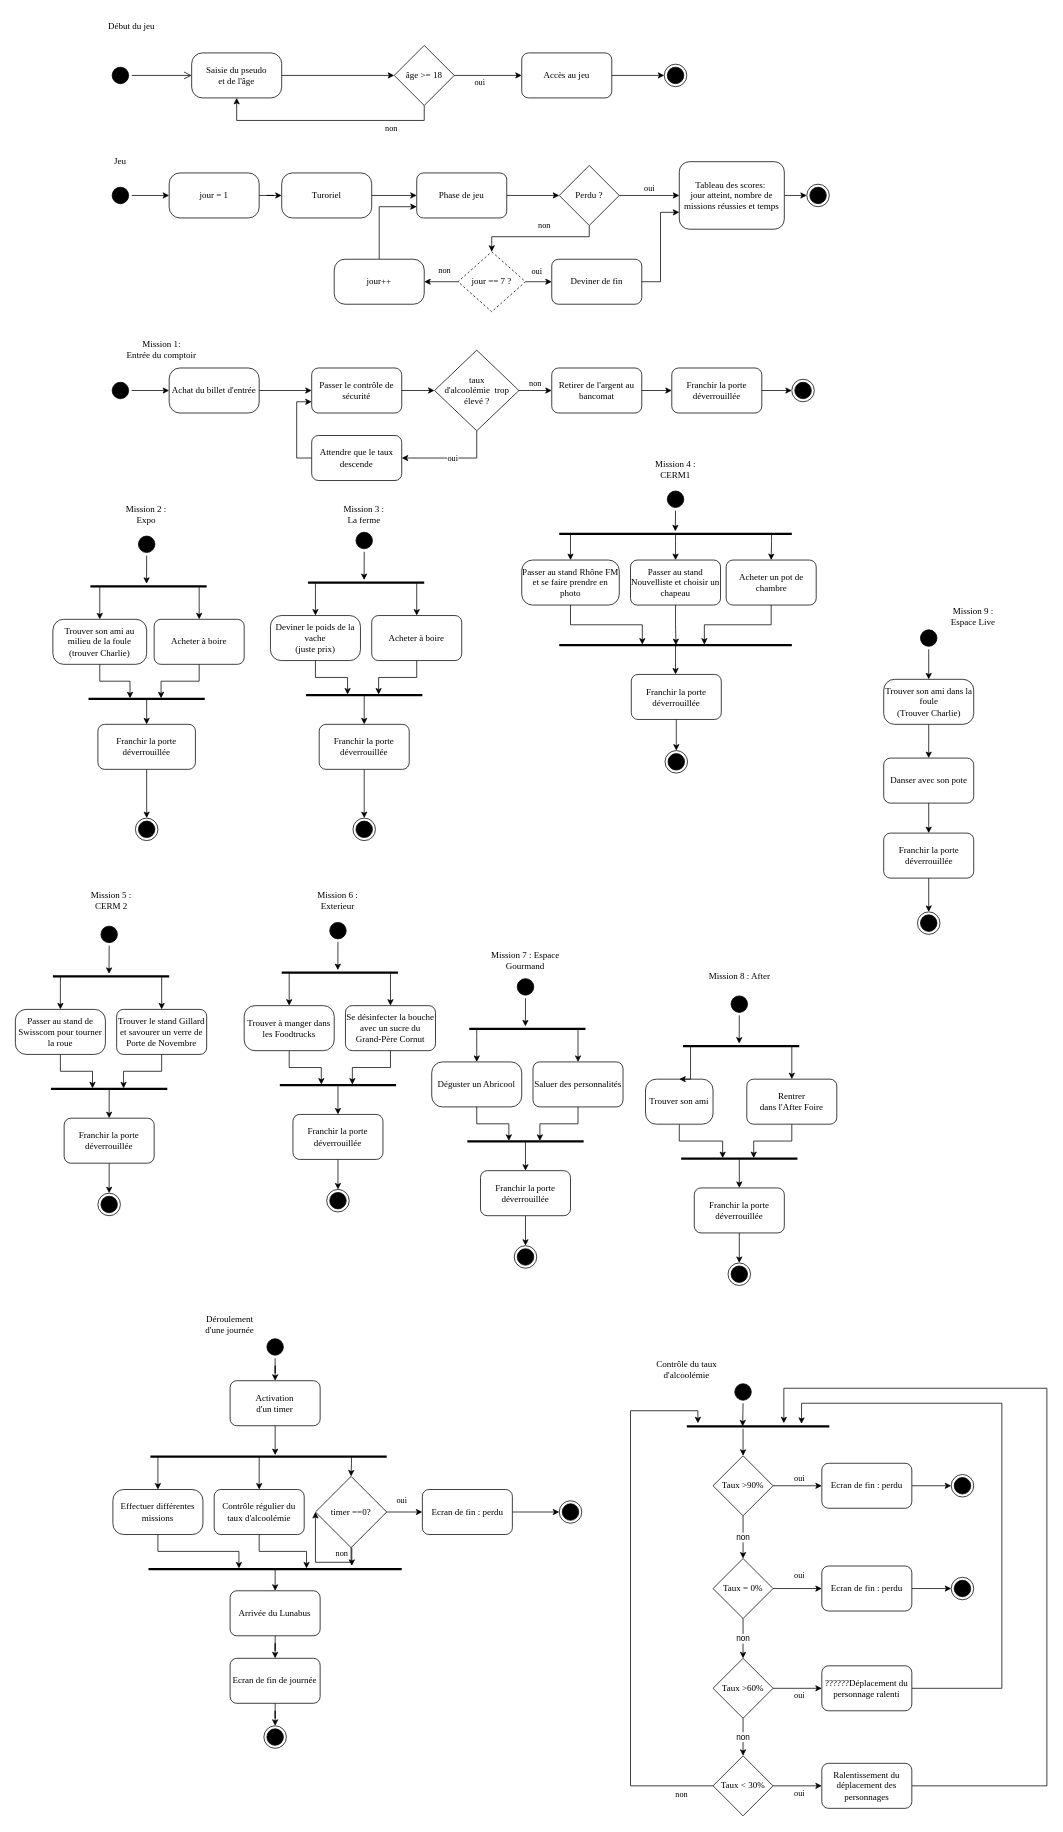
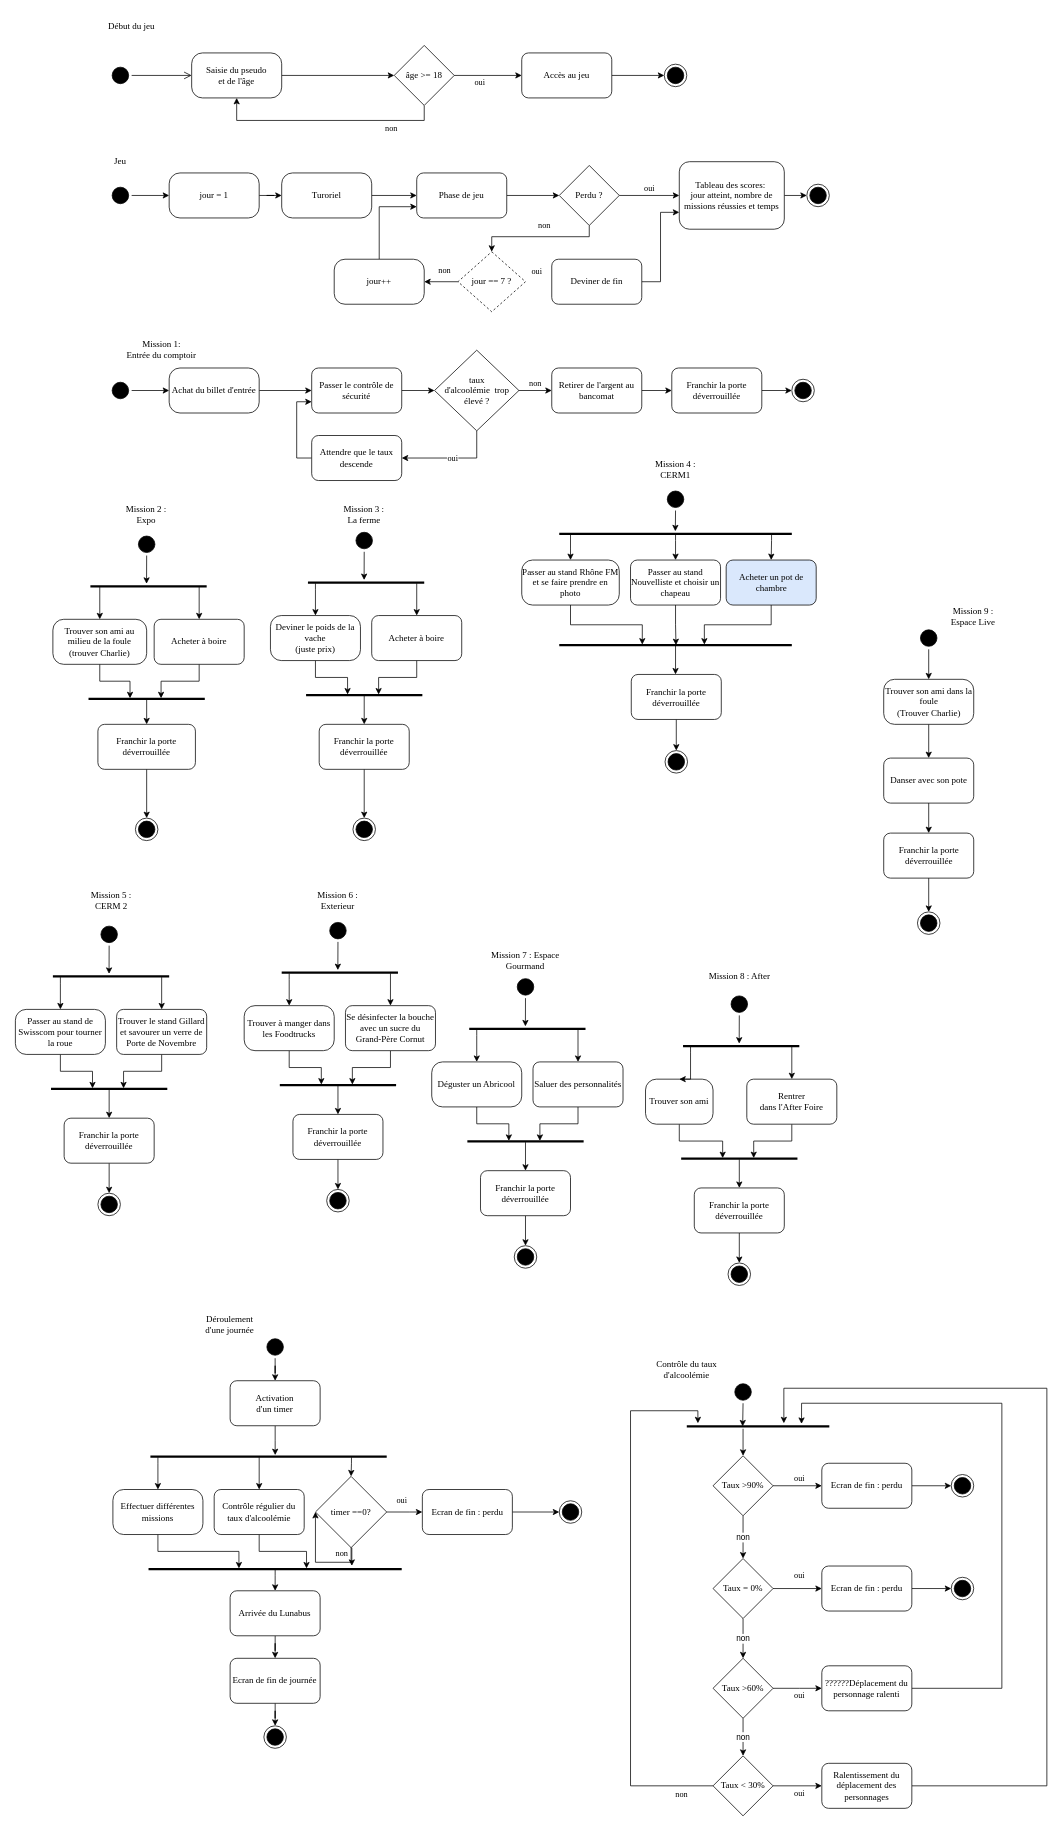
(536, 282) -> none
(771, 582) -> (771, 582)
